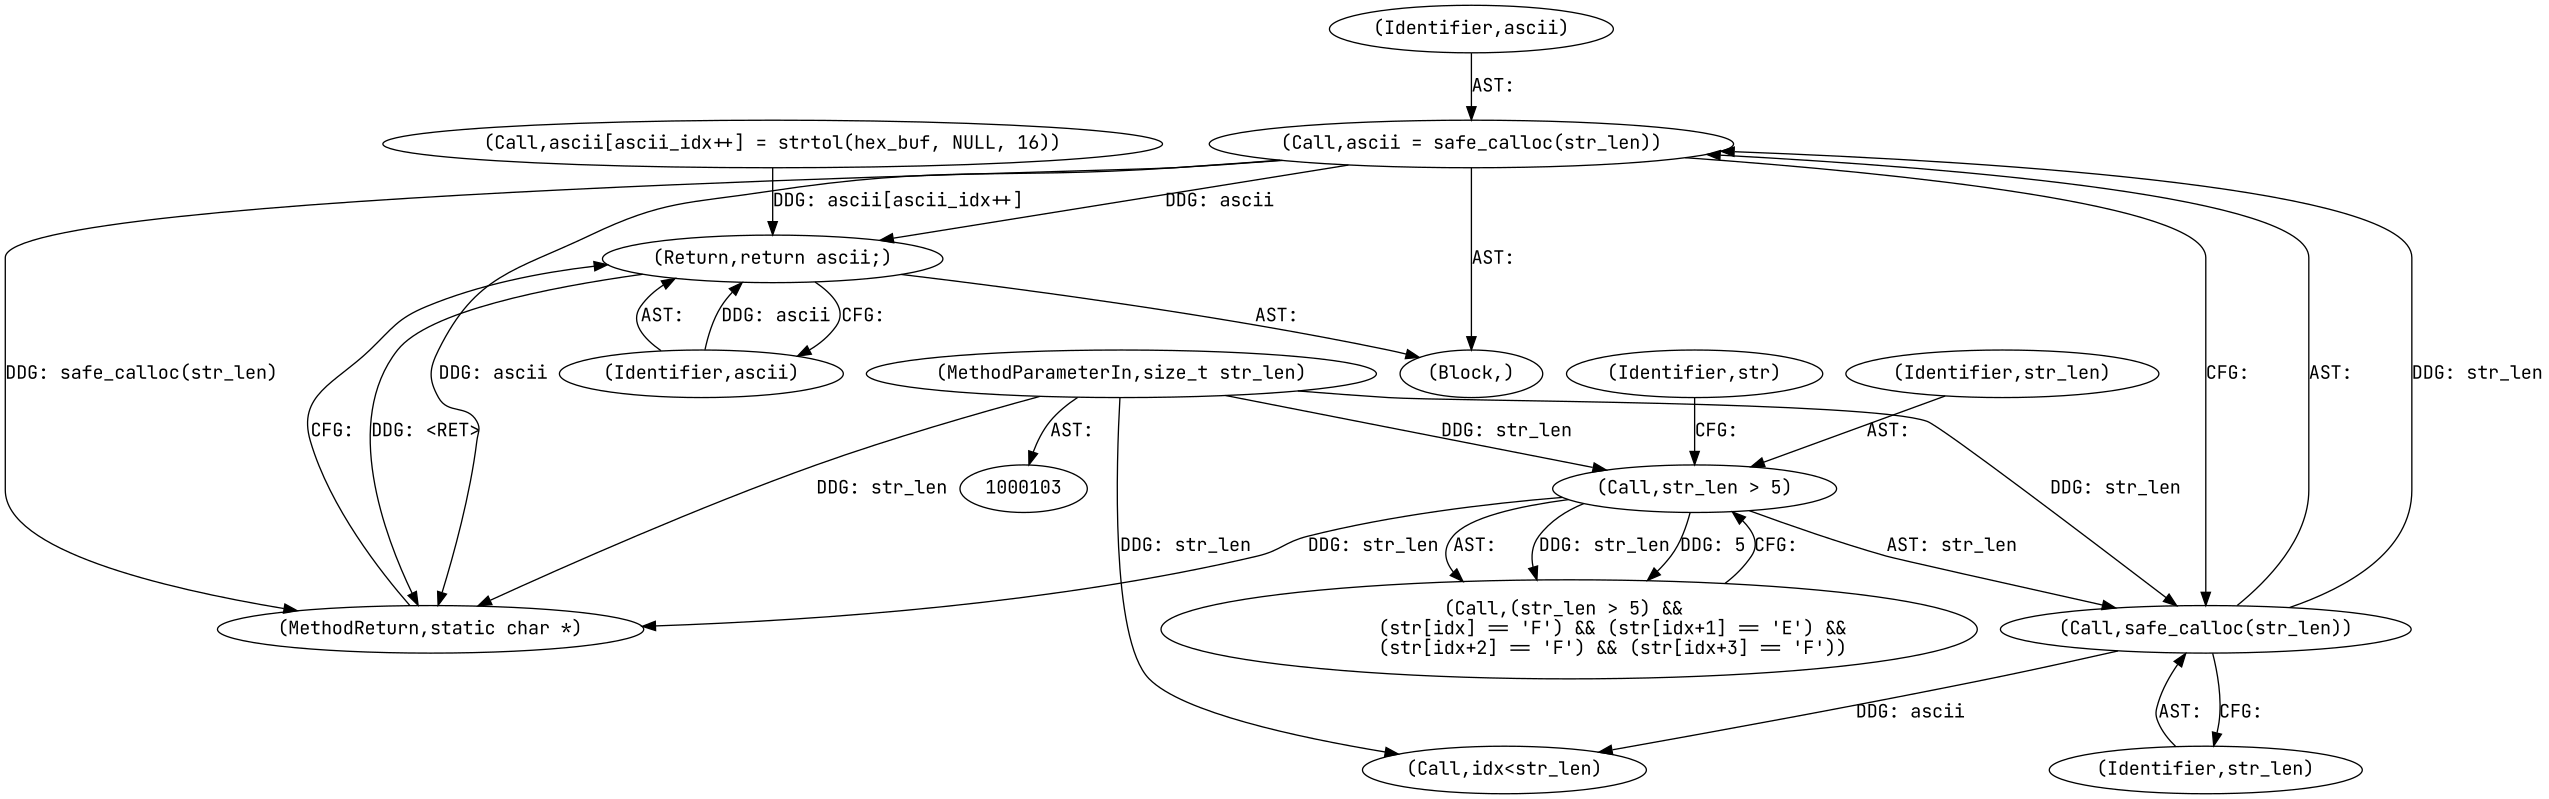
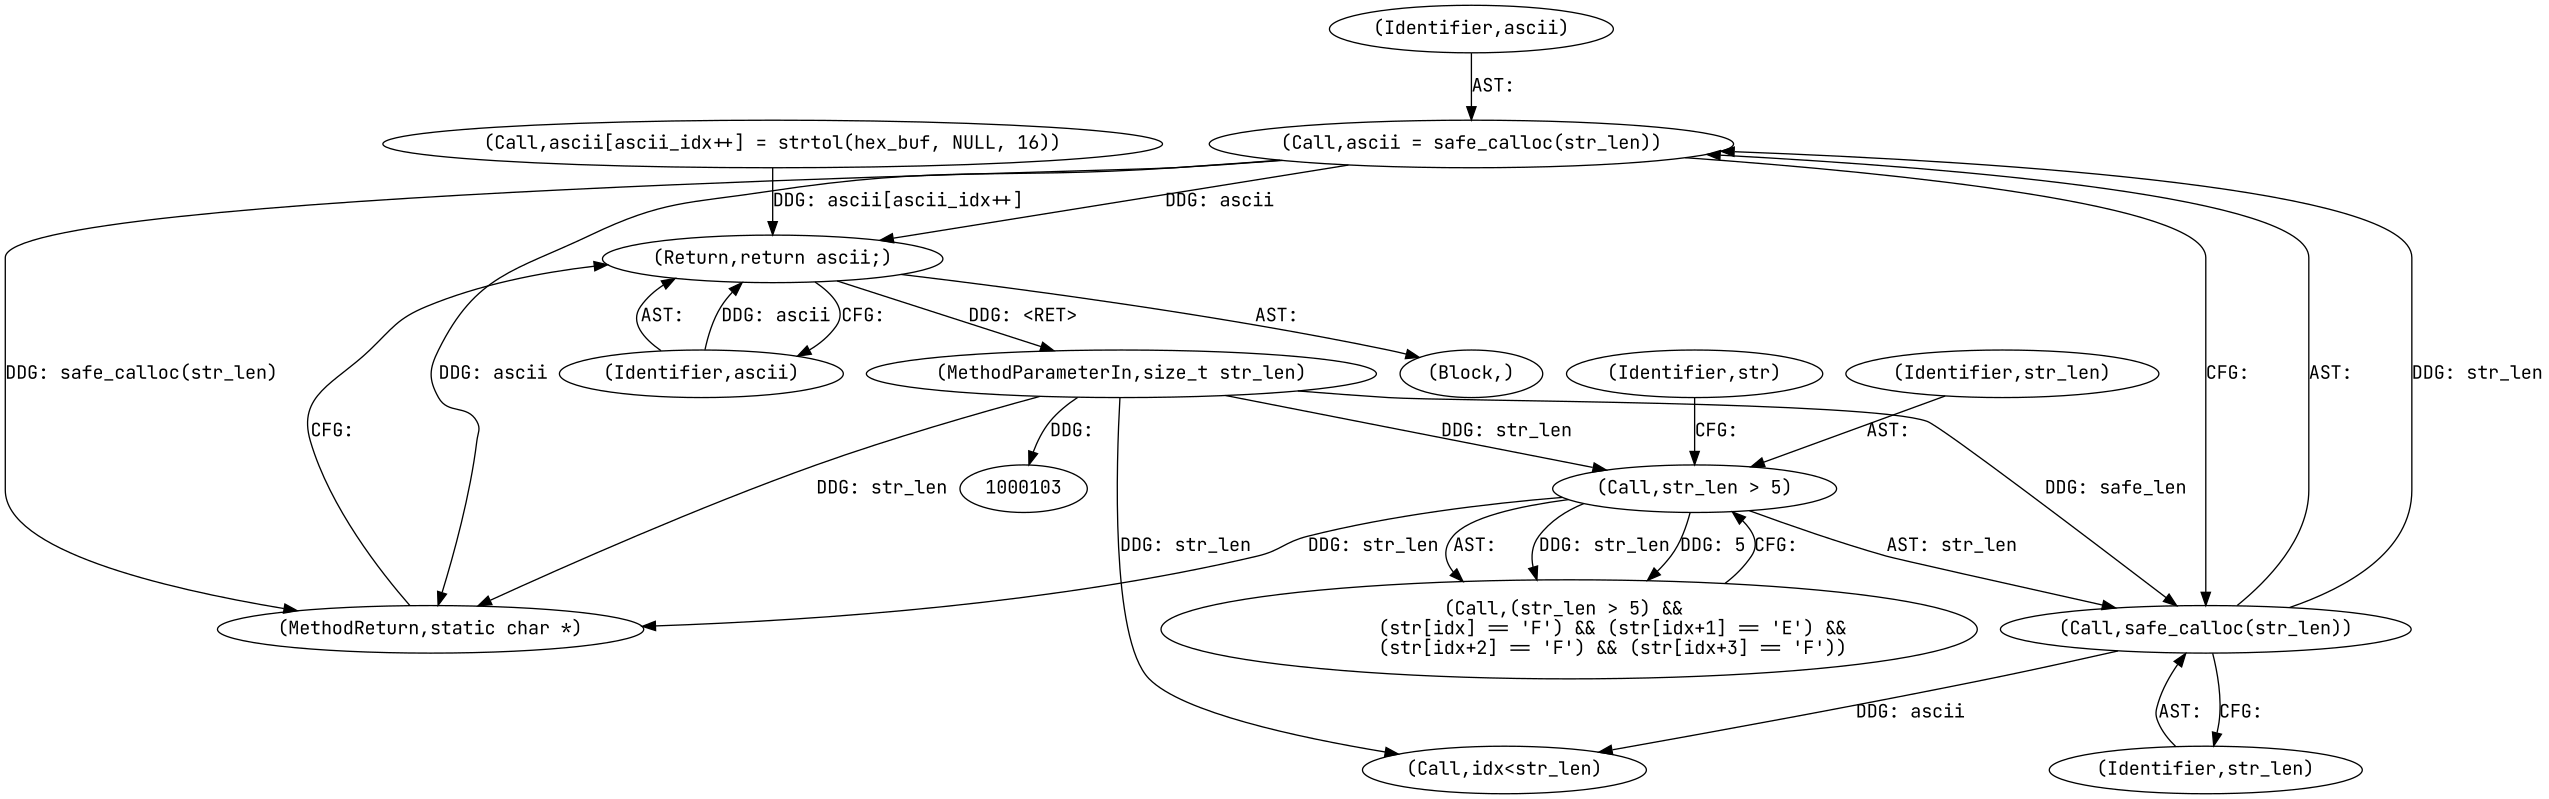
(1471, 252) -> none
(399, 349) -> (939, 314)
(1078, 431) -> (1078, 431)
(2116, 489) -> (2116, 489)
